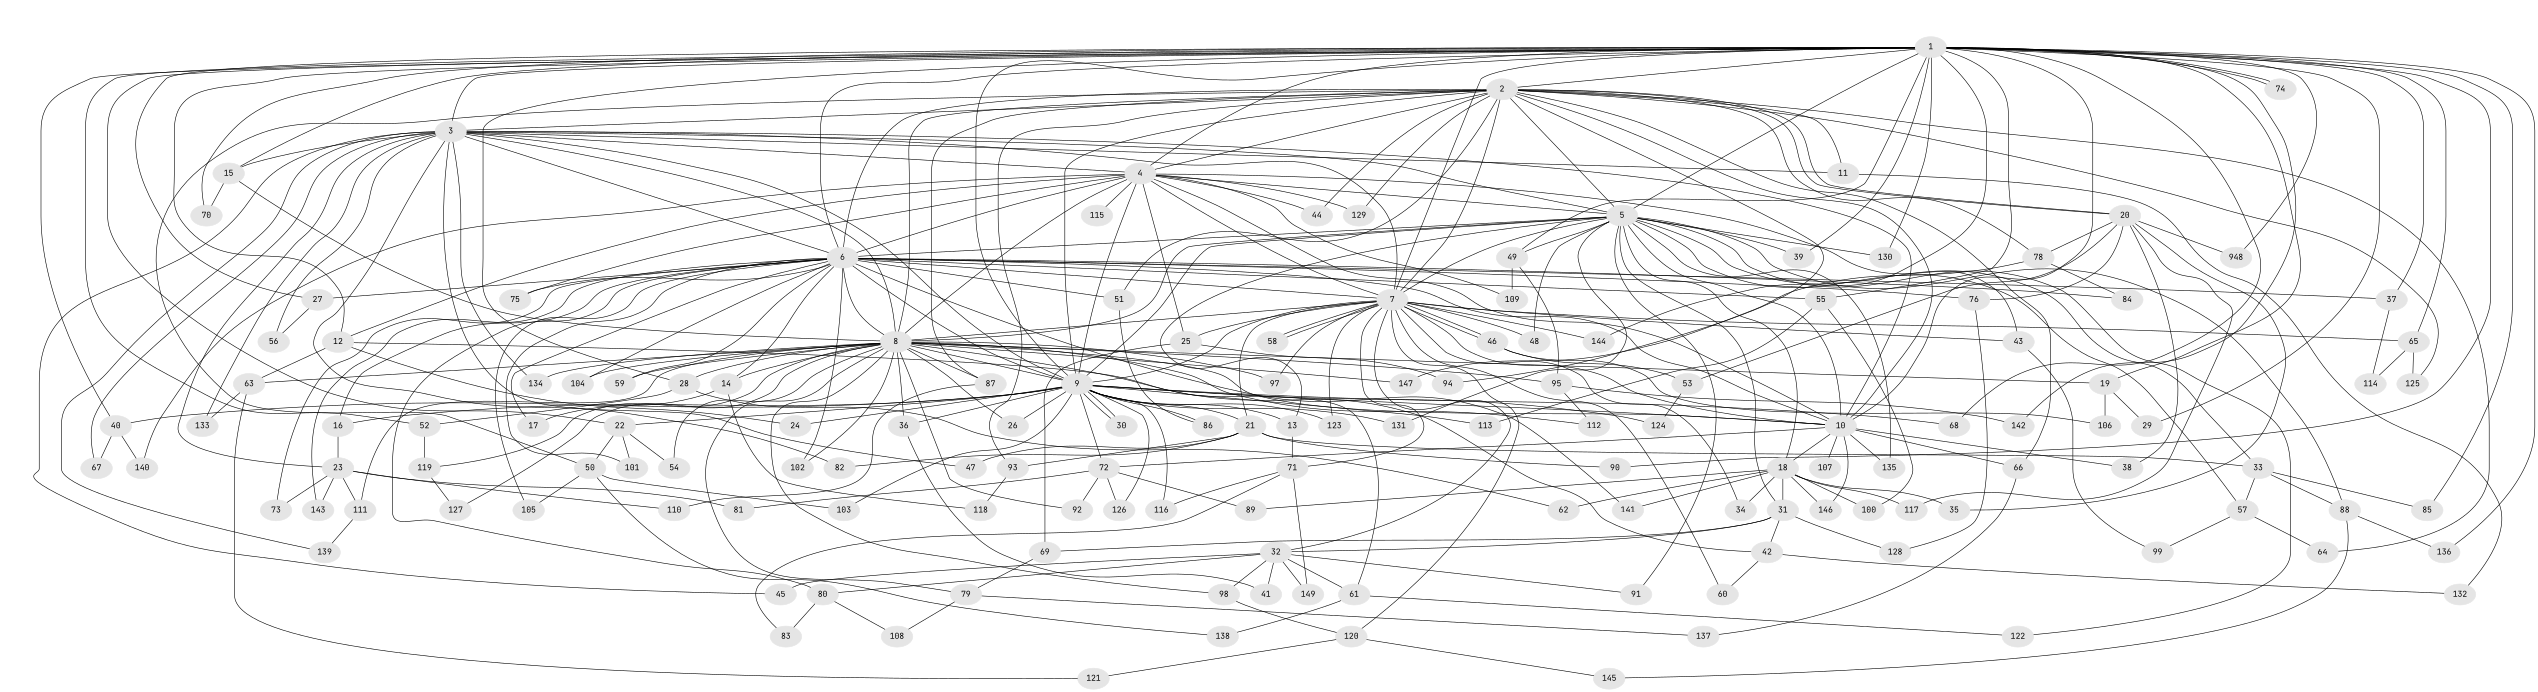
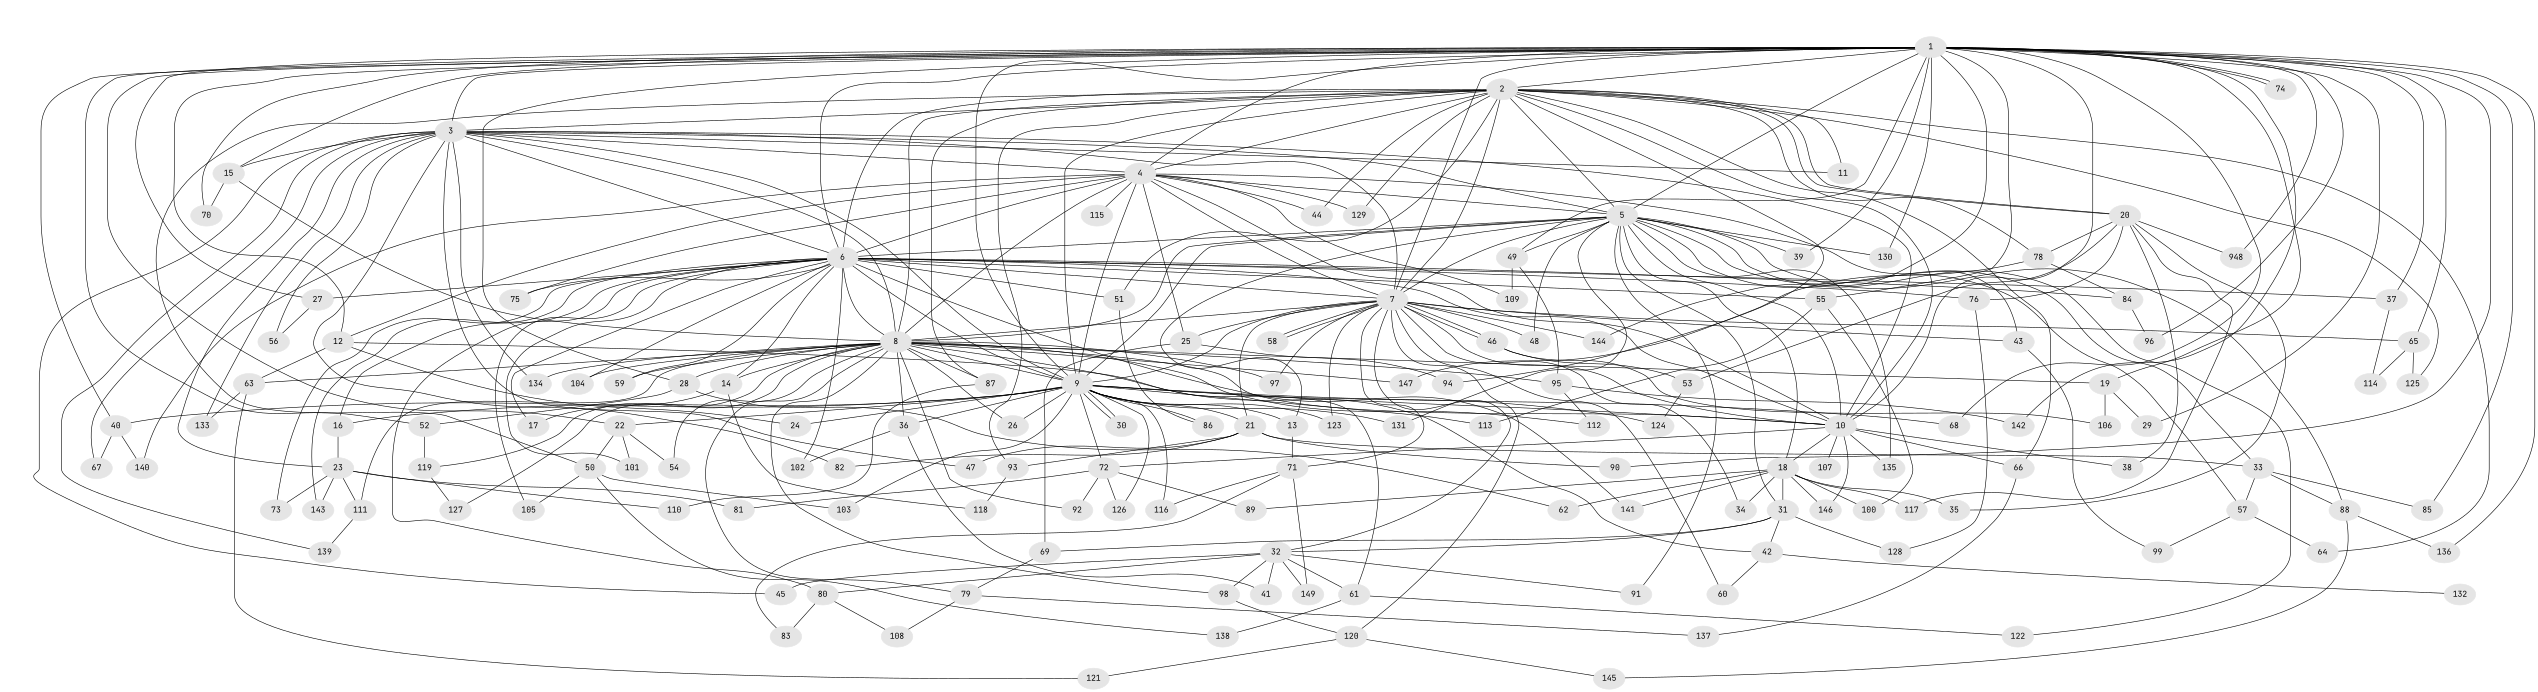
(2234, 277) -> none
none -> (2149, 342)
(865, 412) -> (850, 446)
